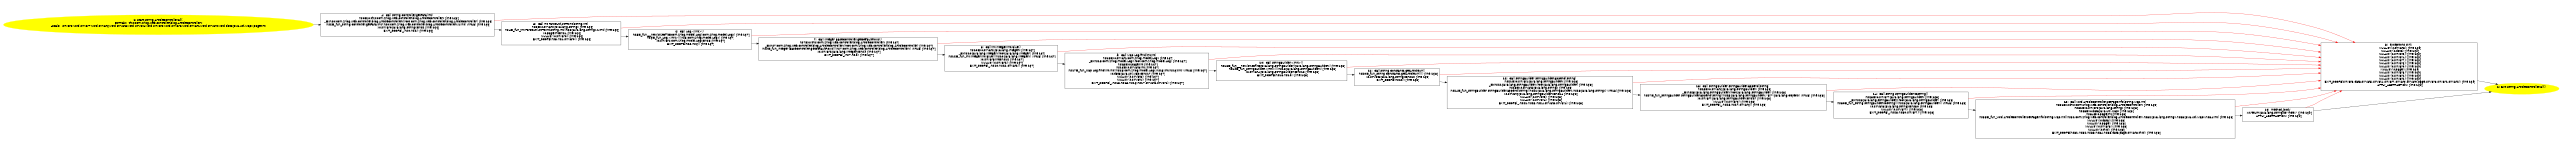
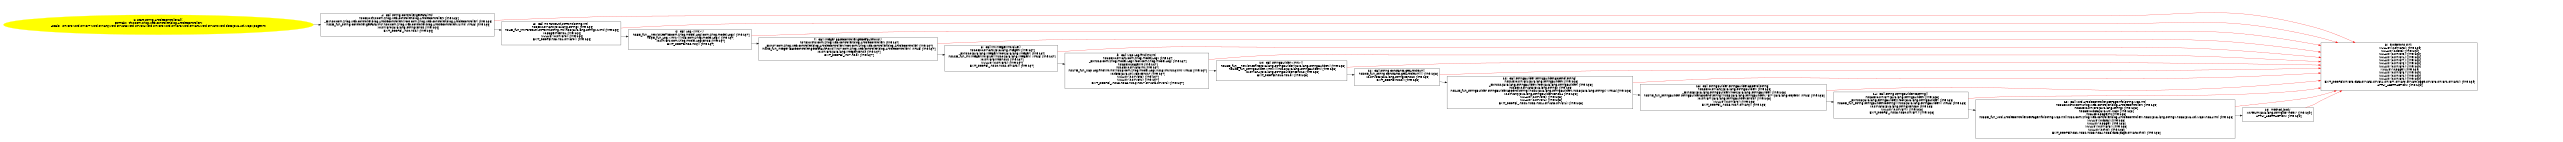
(2522, 89) -> none
